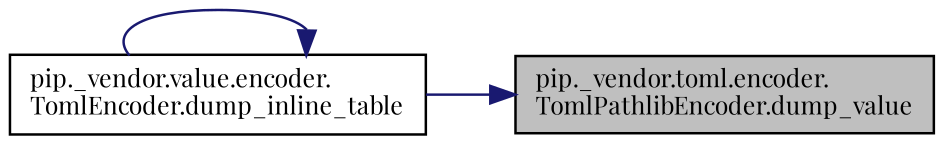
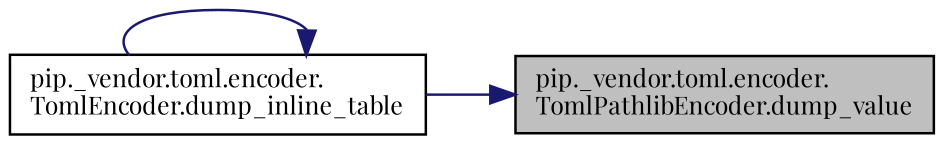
(218, 95) -> (218, 95)
